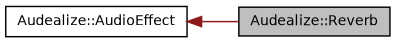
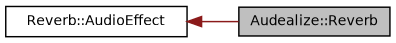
(96, 22) -> (96, 22)
